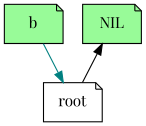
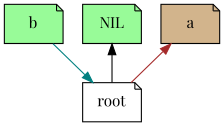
none -> (190, 24)
